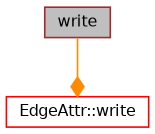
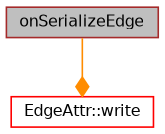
(78, 22) -> (82, 22)
